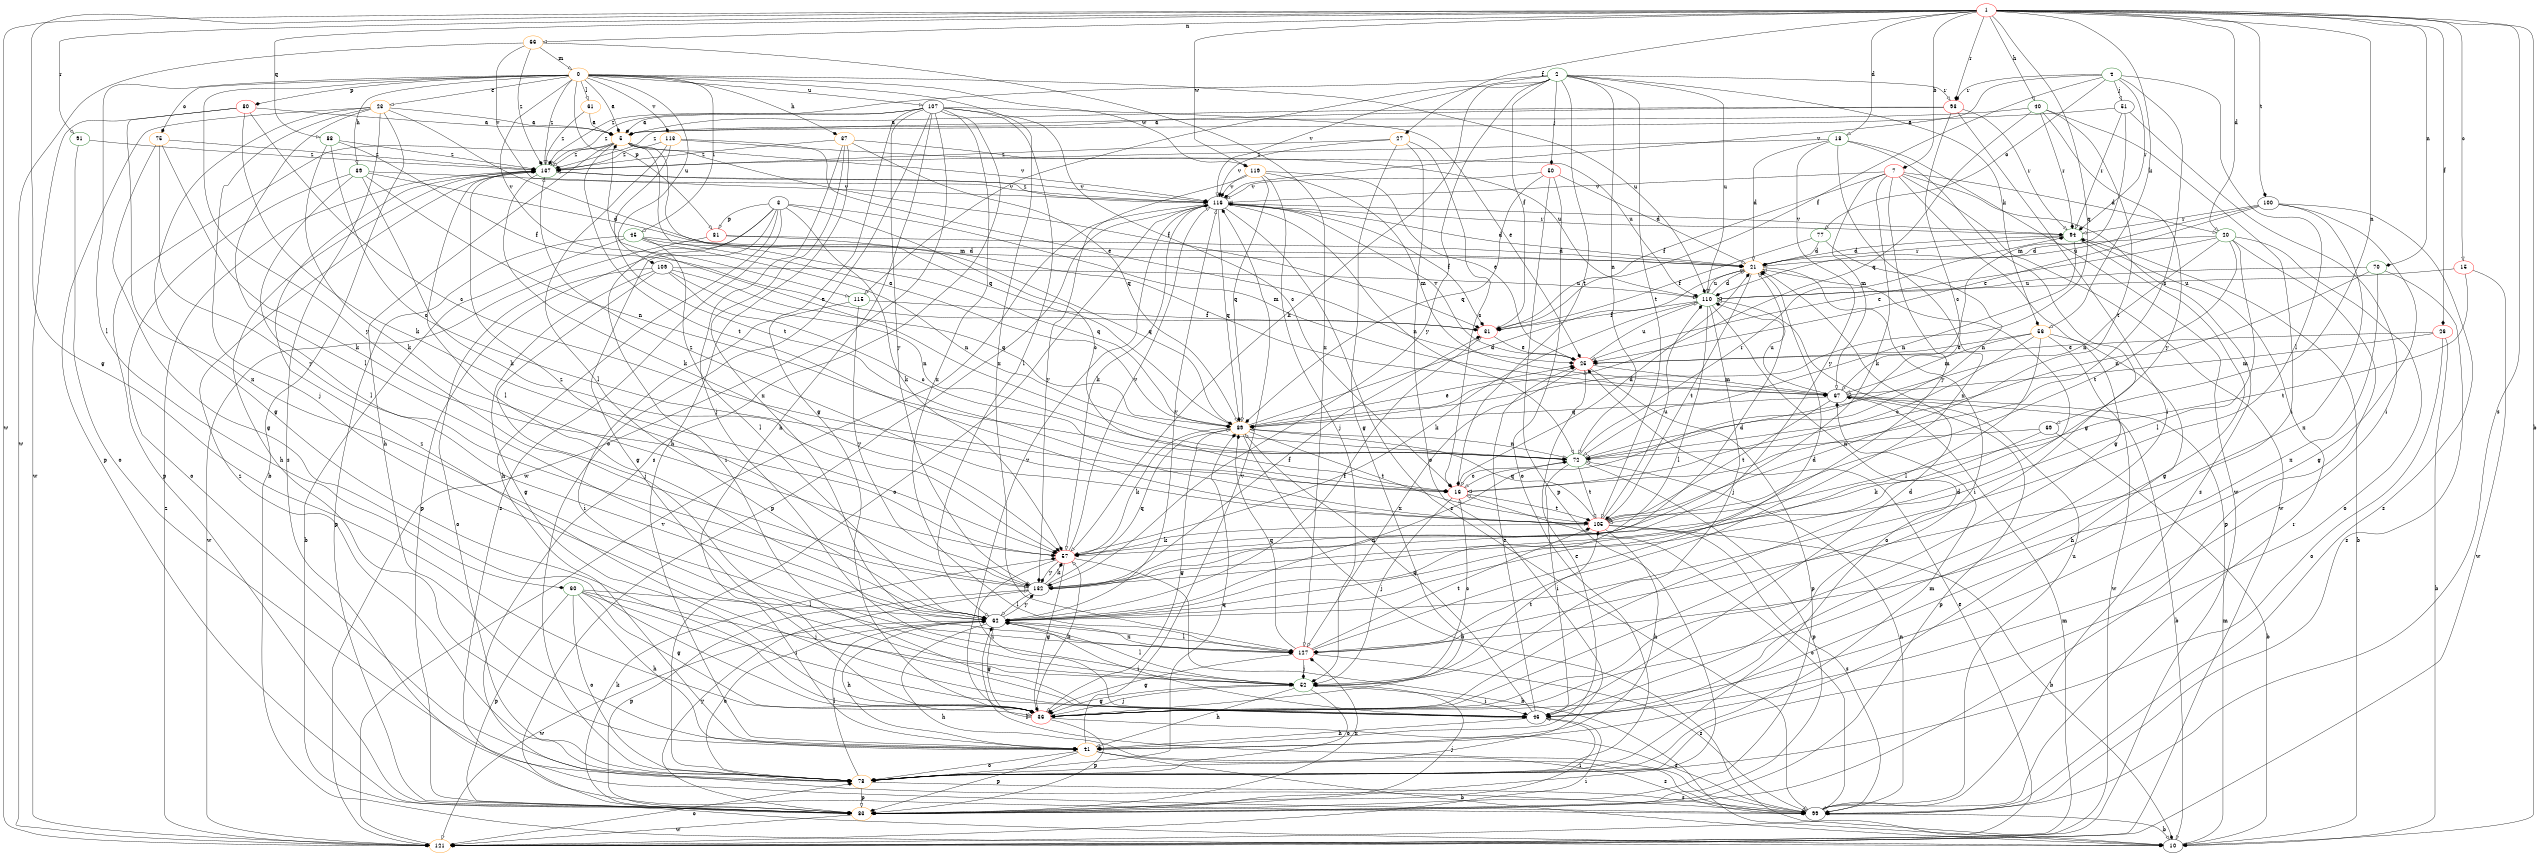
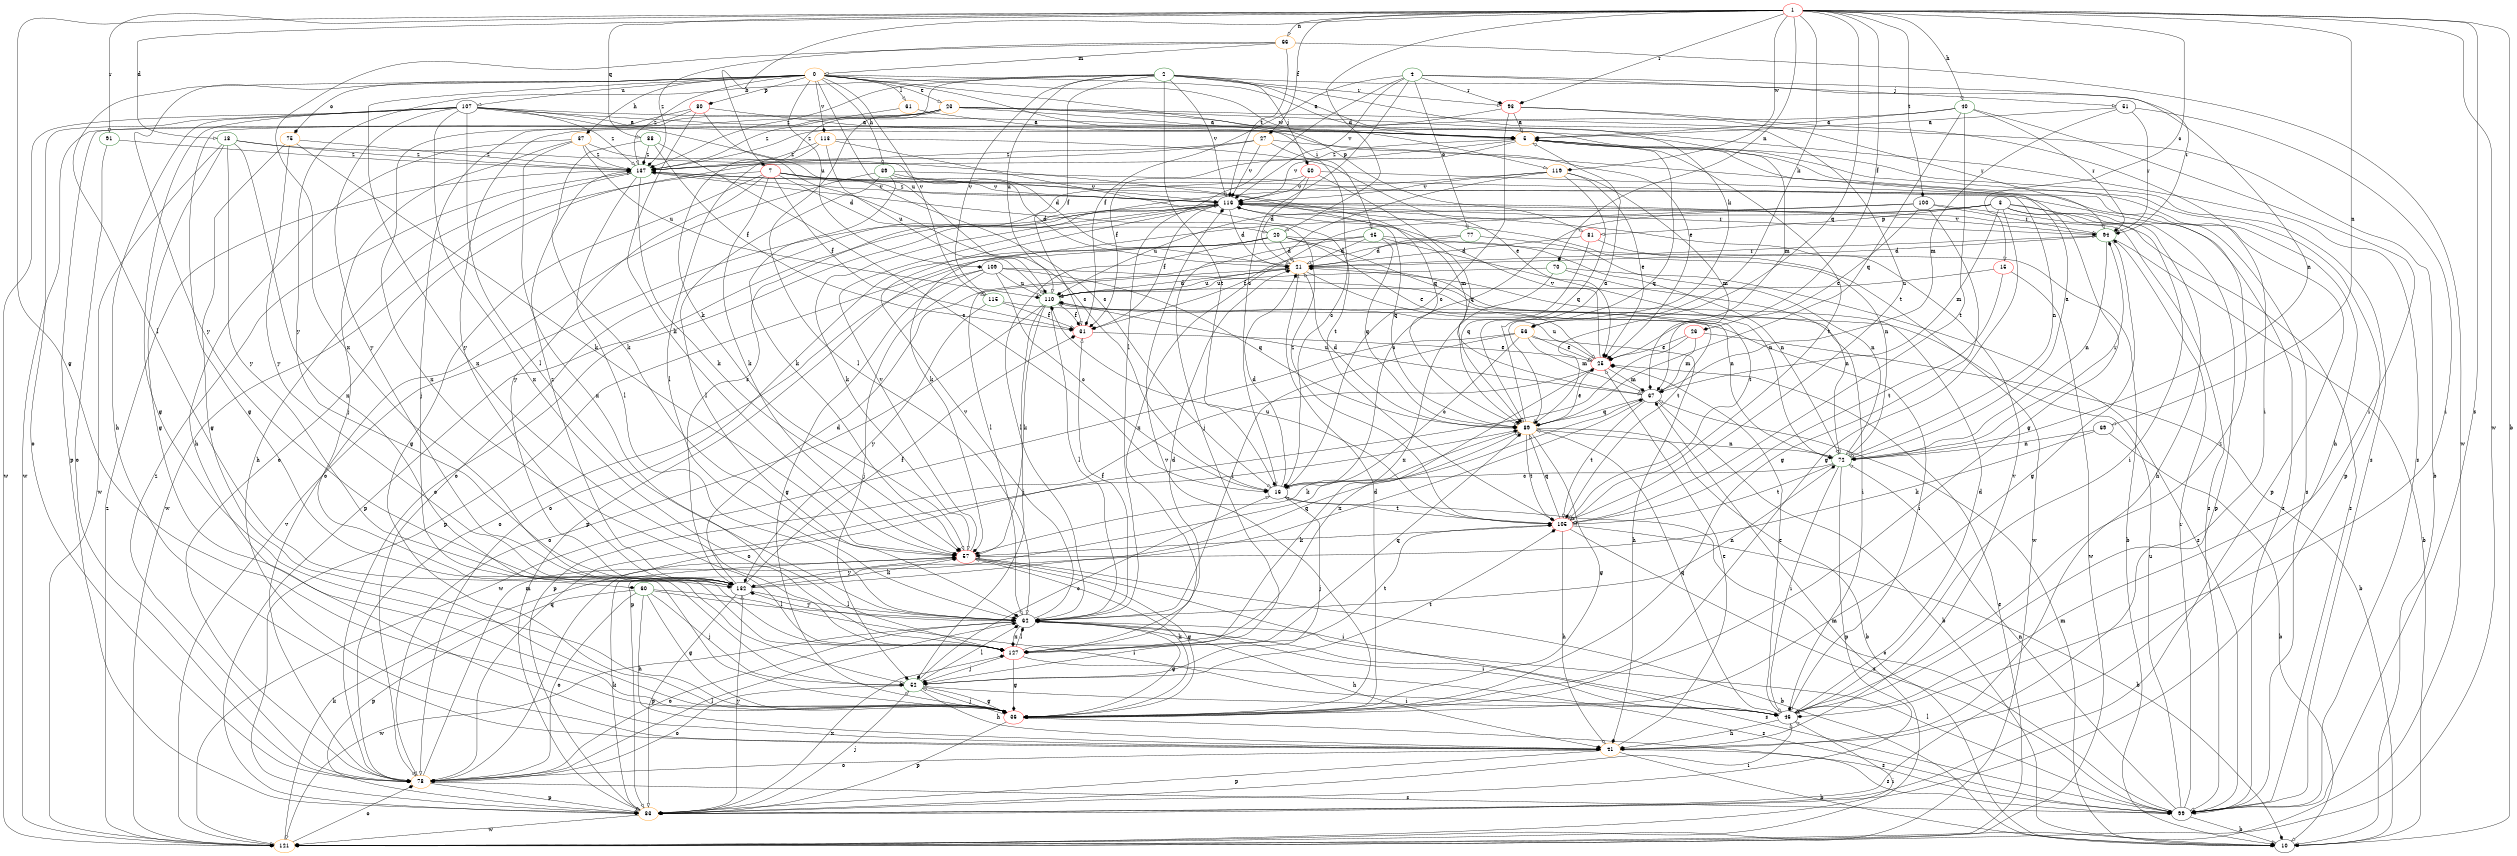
(498, 123) -> (1262, 123)
(1048, 380) -> (748, 380)
(1458, 492) -> (1278, 492)
none -> (556, 594)
(944, 717) -> (1767, 717)
